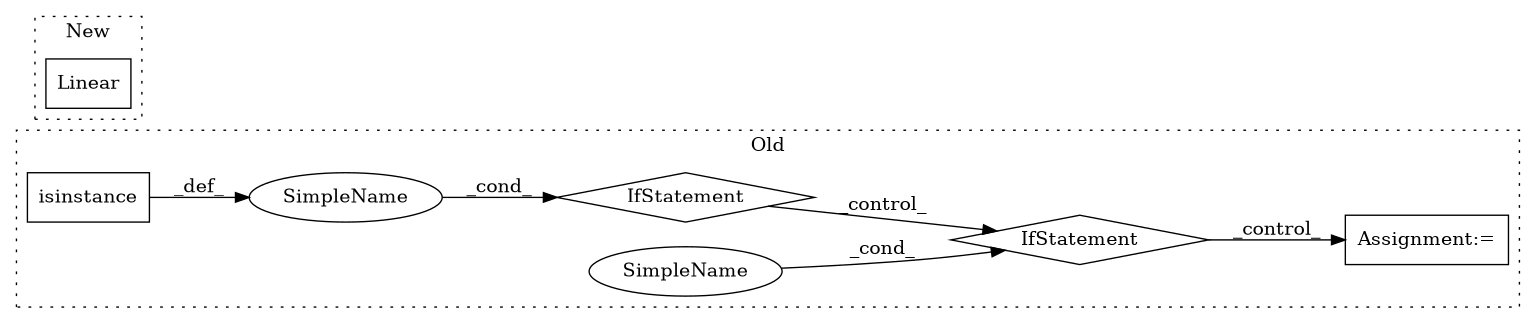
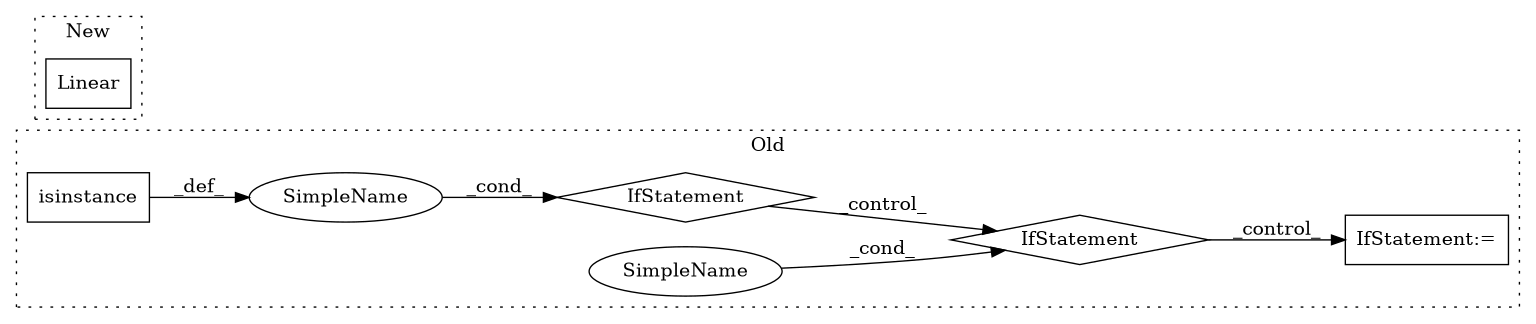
(1427, 240) -> (1427, 240)
